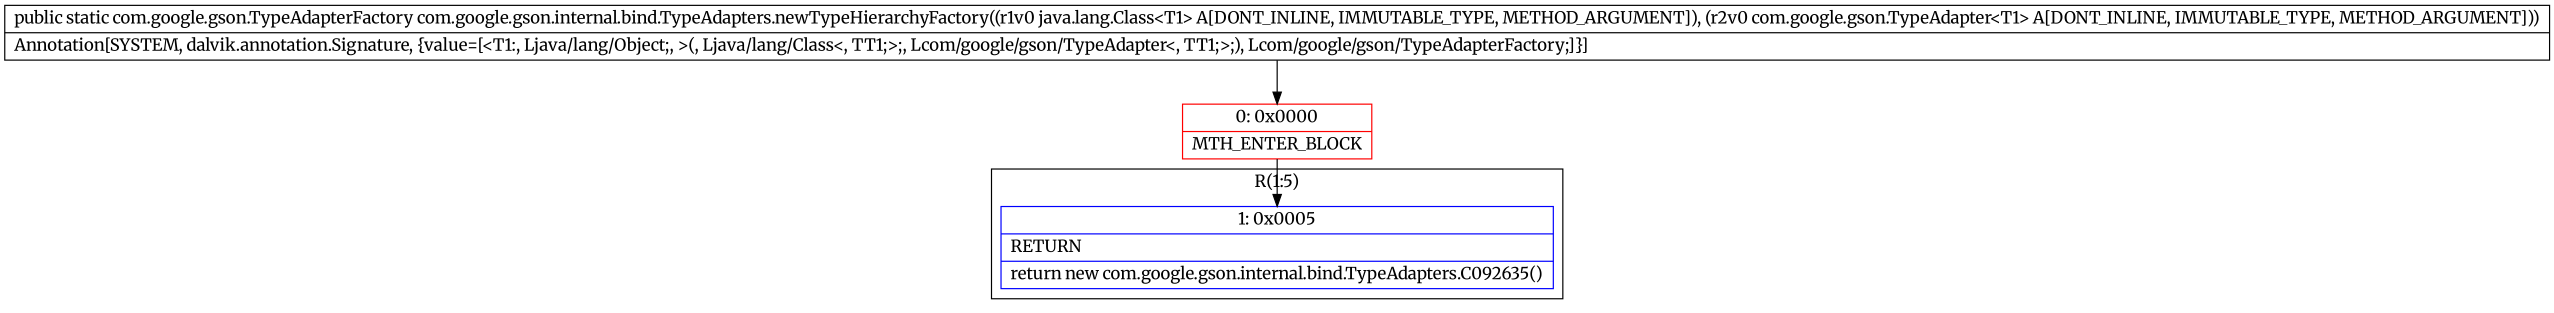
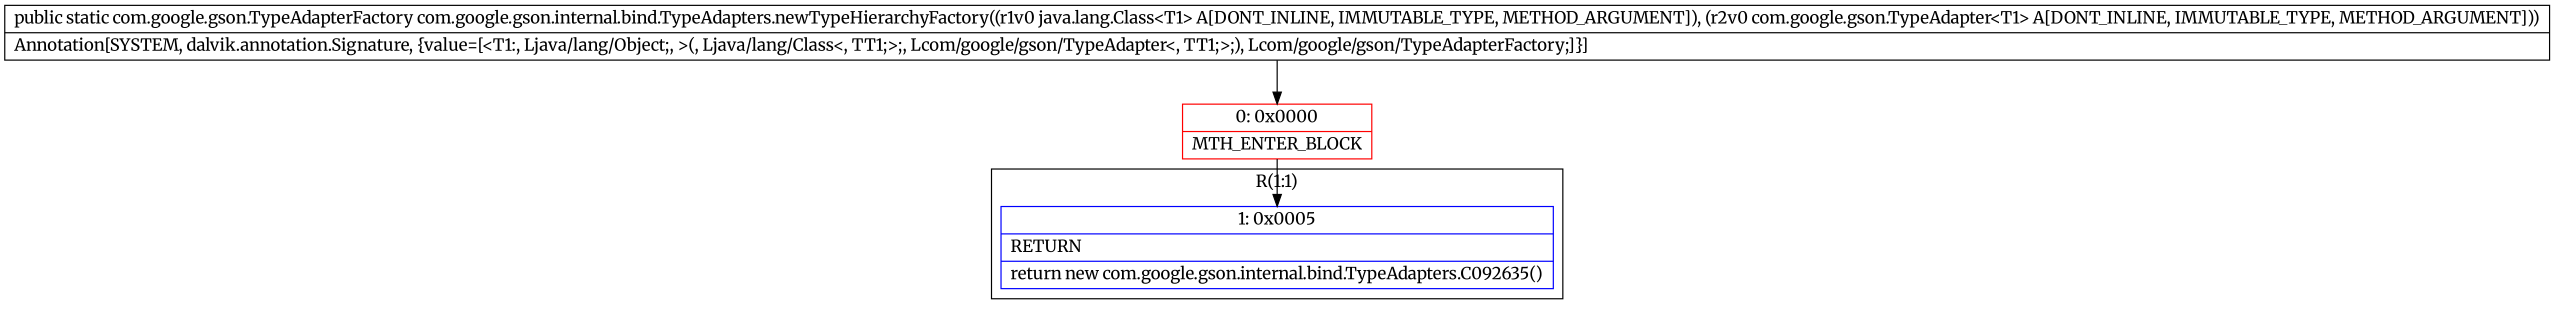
(1277, 183) -> (1277, 183)
